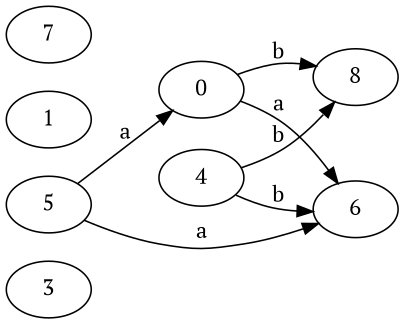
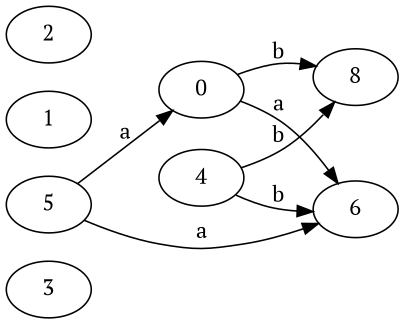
(49, 35) -> (49, 35)
